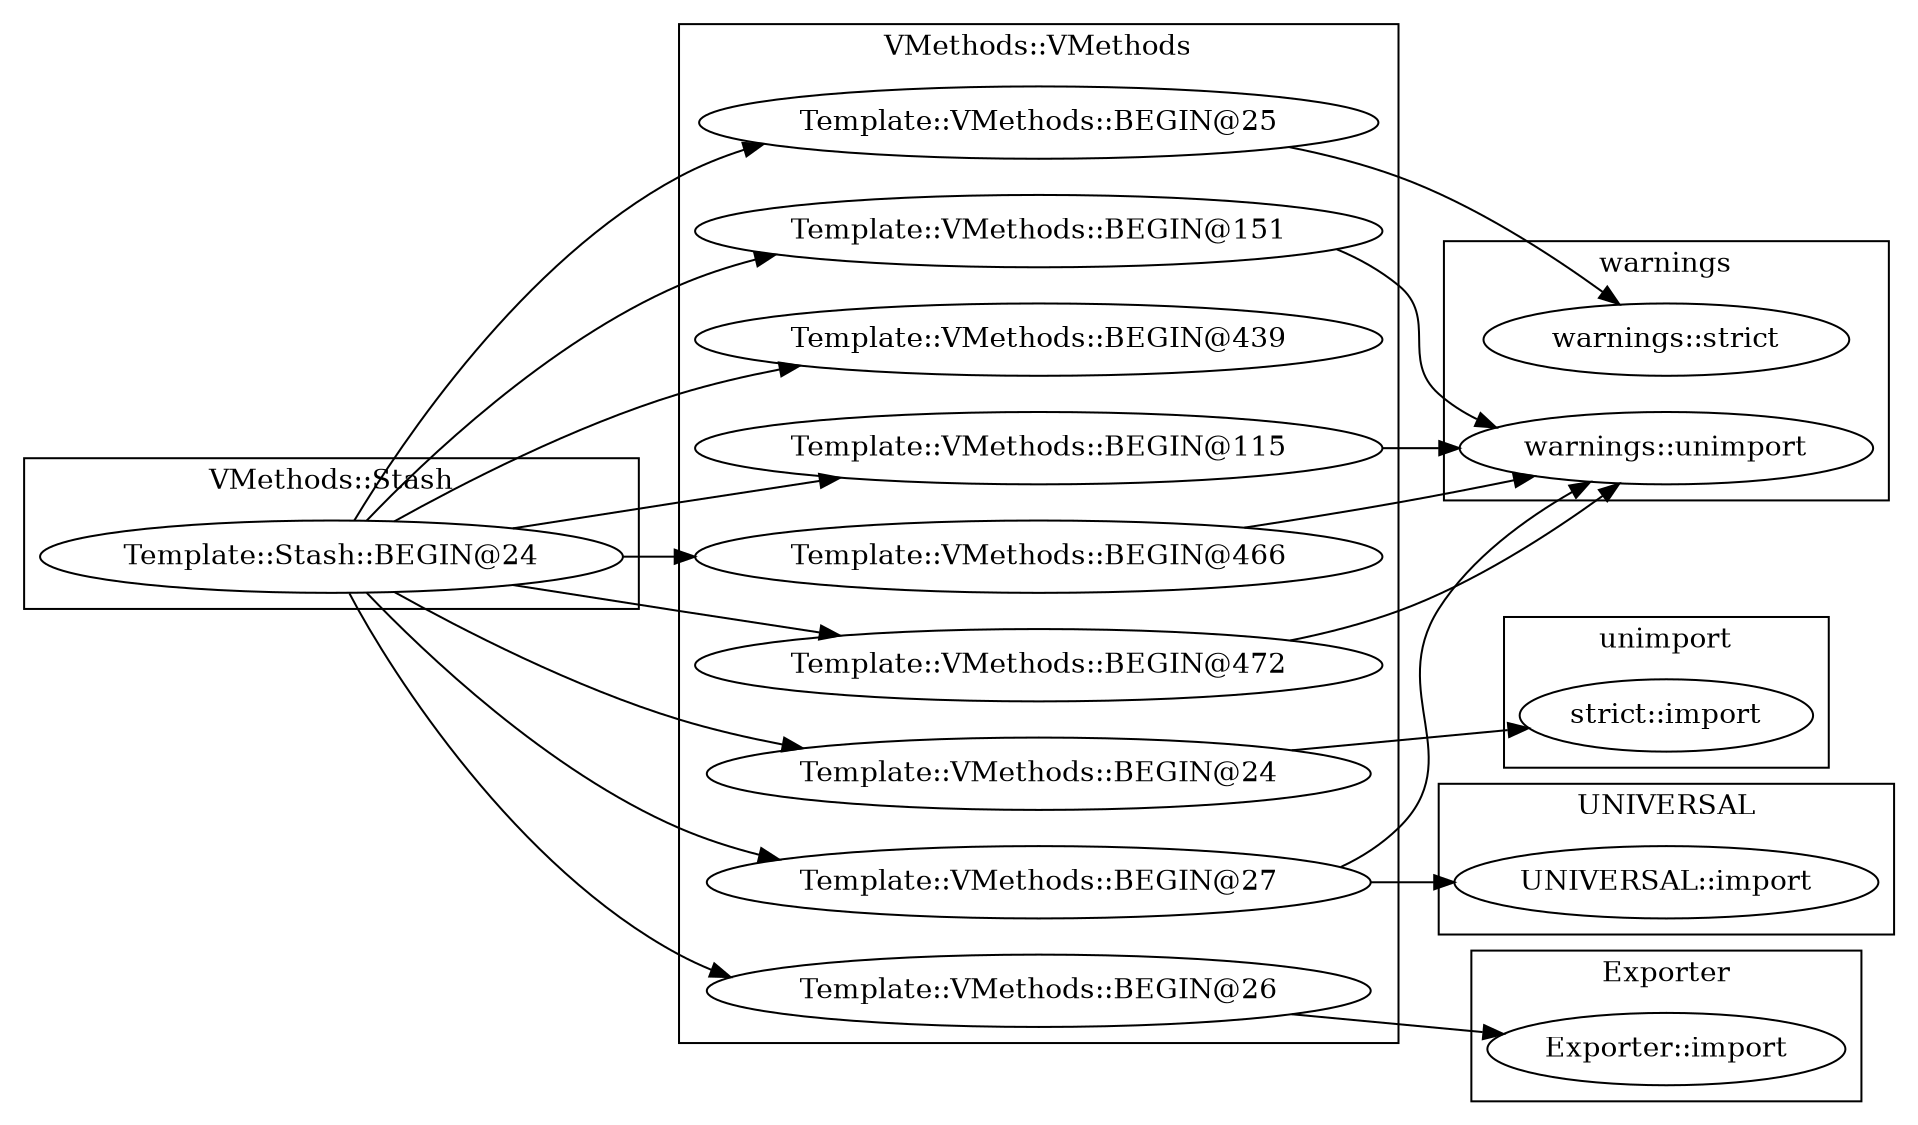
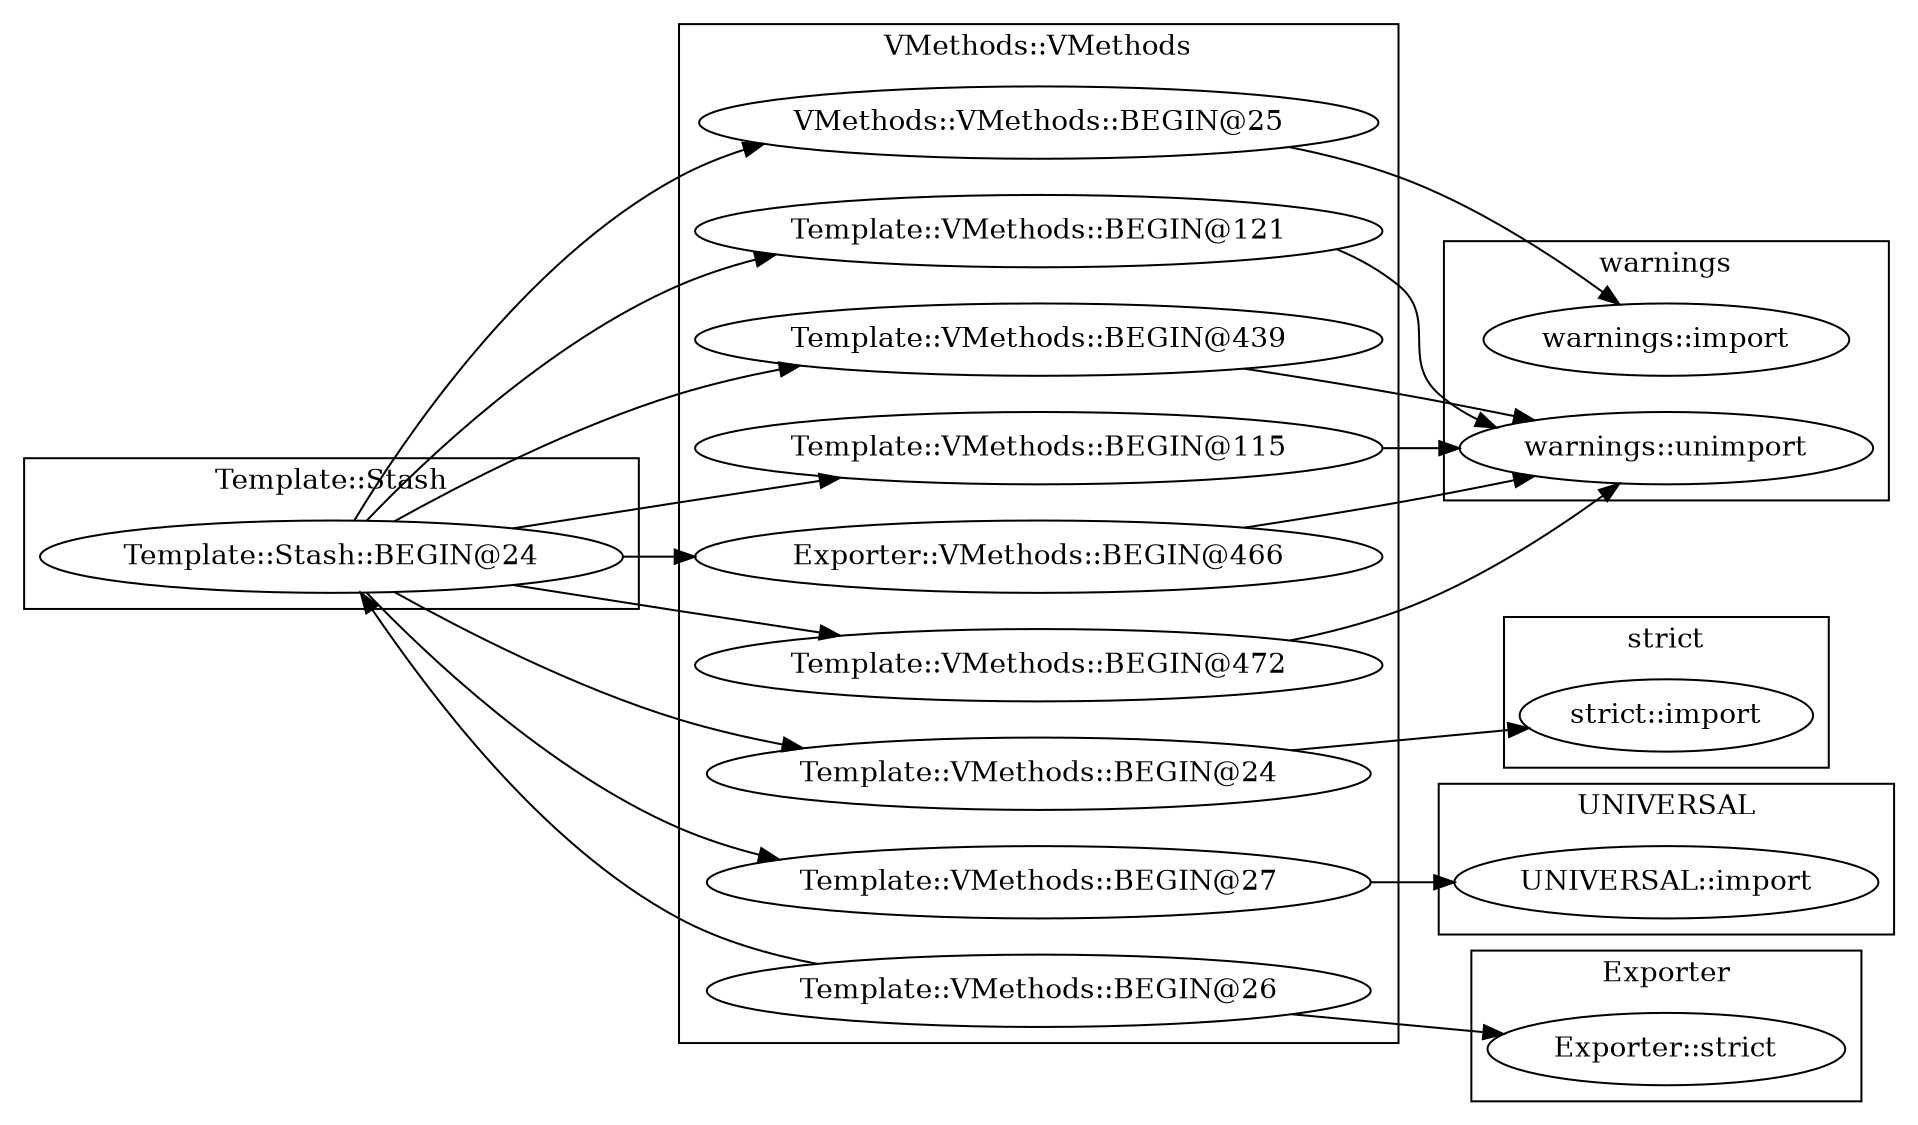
(1039, 123) -> (1039, 123)
(1039, 231) -> (1039, 231)
(1666, 340) -> (1666, 340)
(331, 481) -> (331, 481)
(1039, 557) -> (1039, 557)
(1666, 640) -> (1666, 640)
(1420, 666) -> (1380, 391)
(502, 810) -> (561, 832)
(1666, 1049) -> (1666, 1049)
